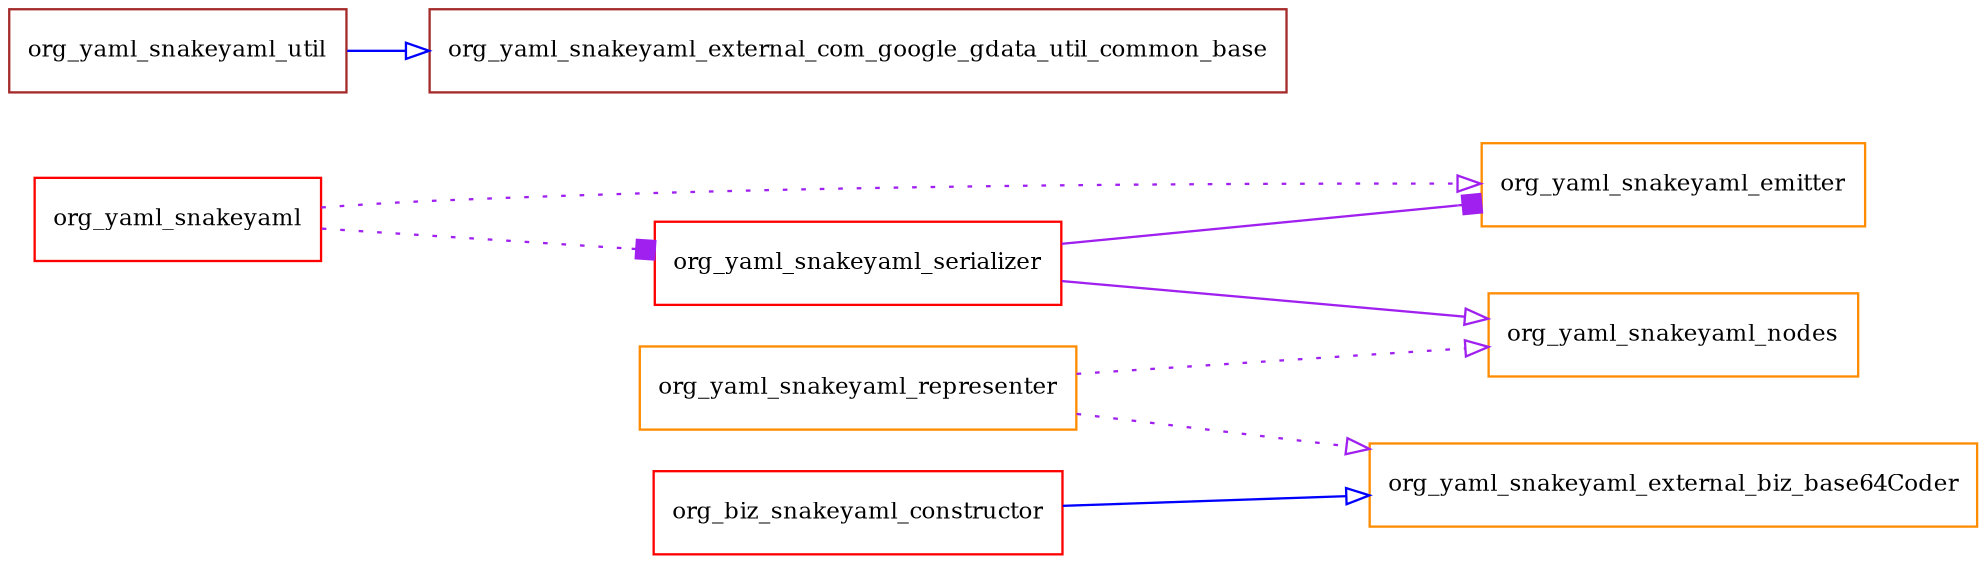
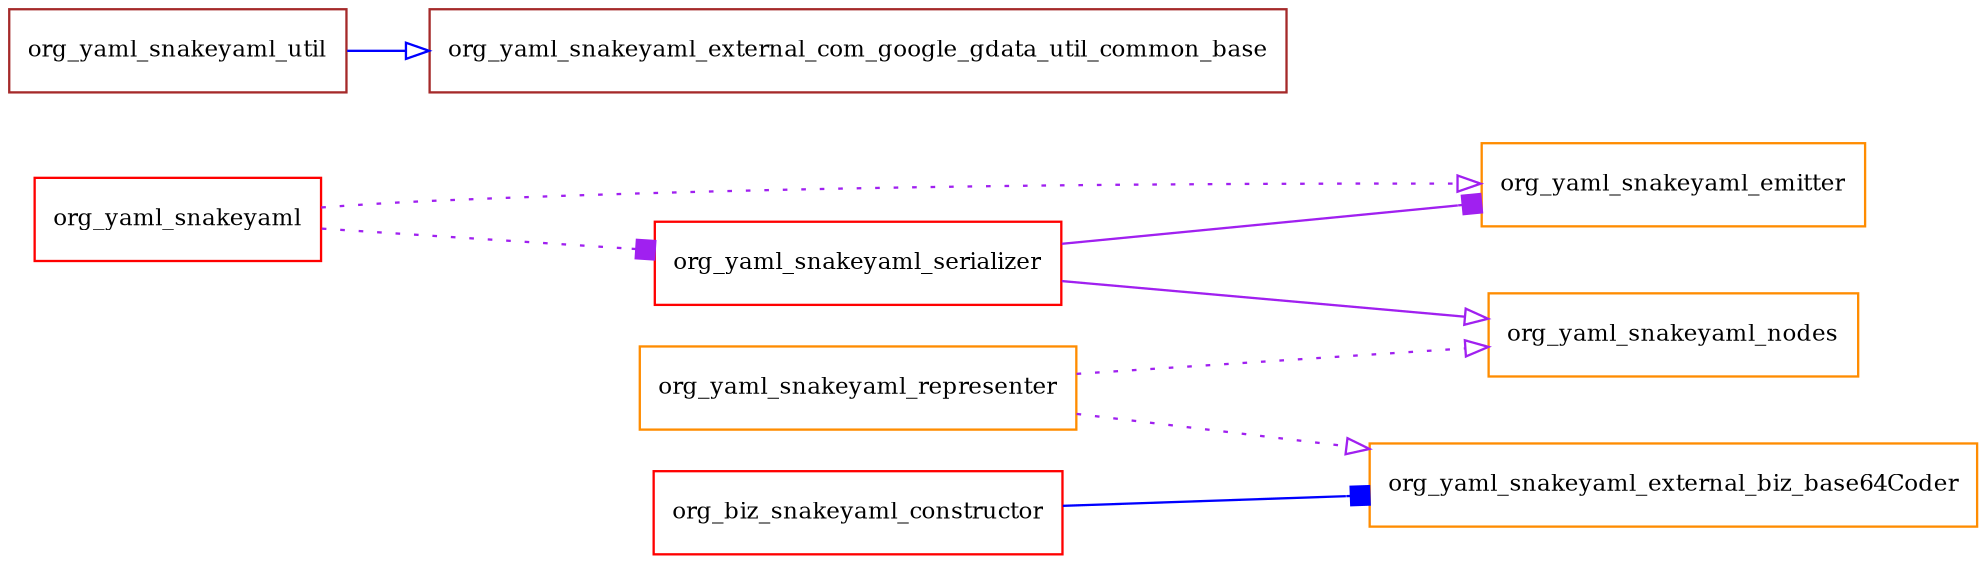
(1204, 501) -> (1204, 501)
